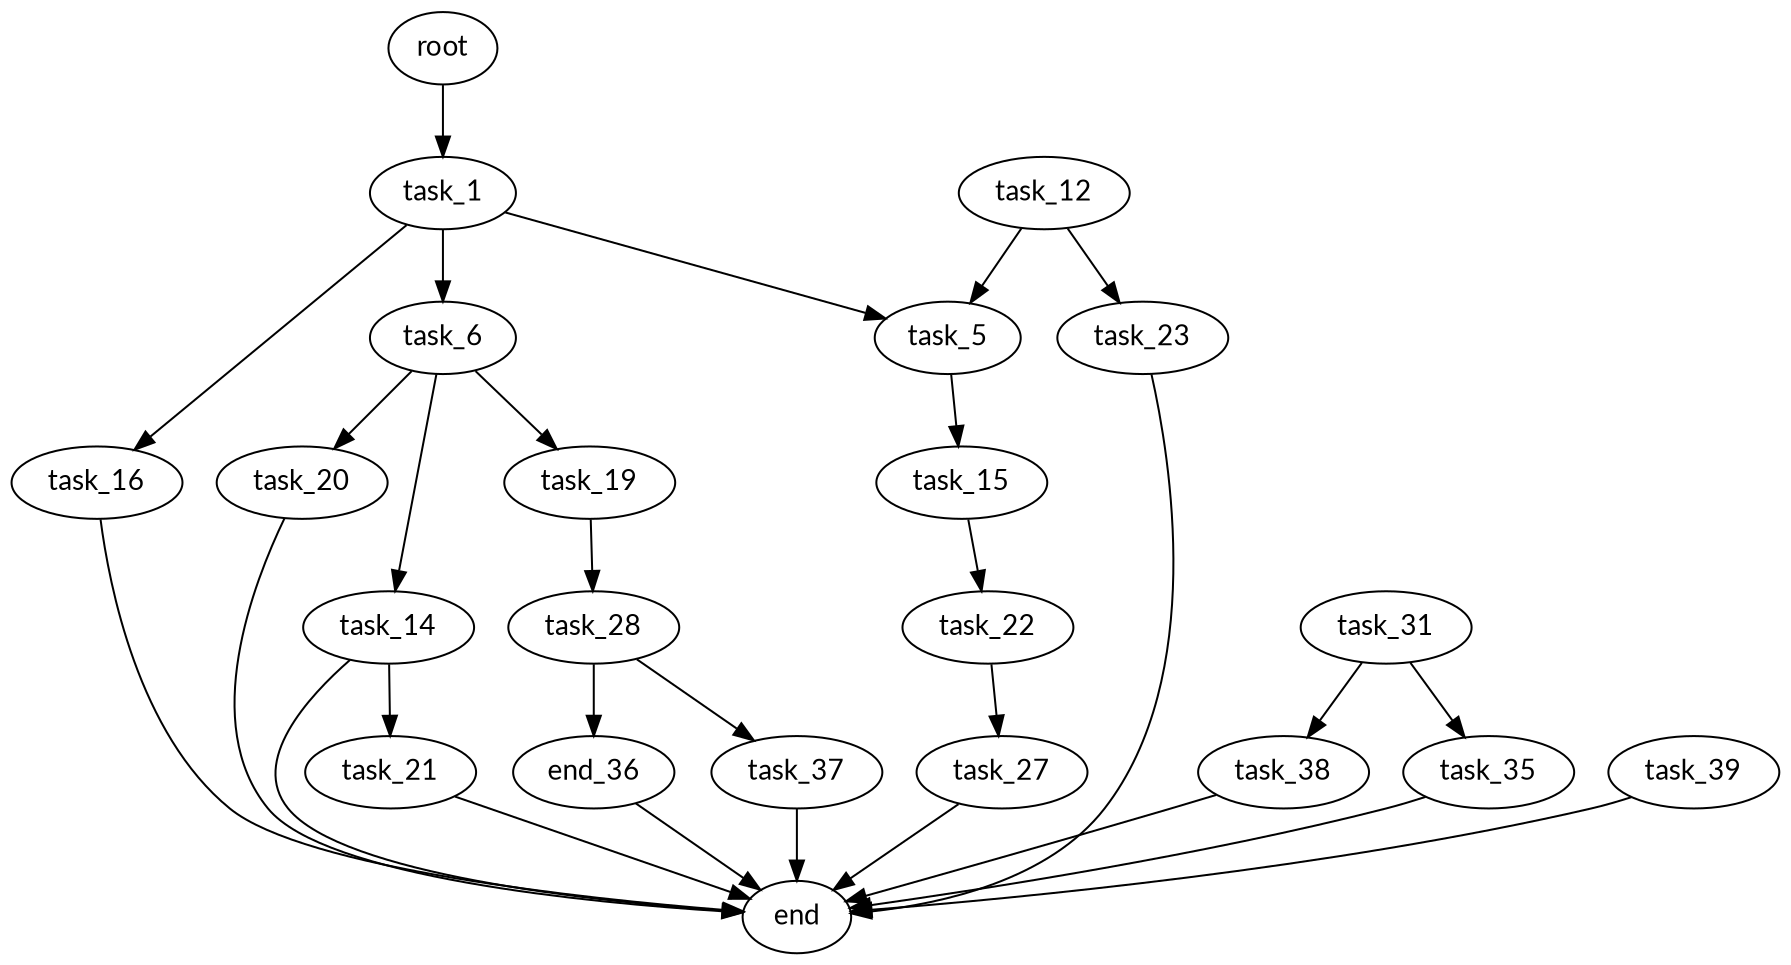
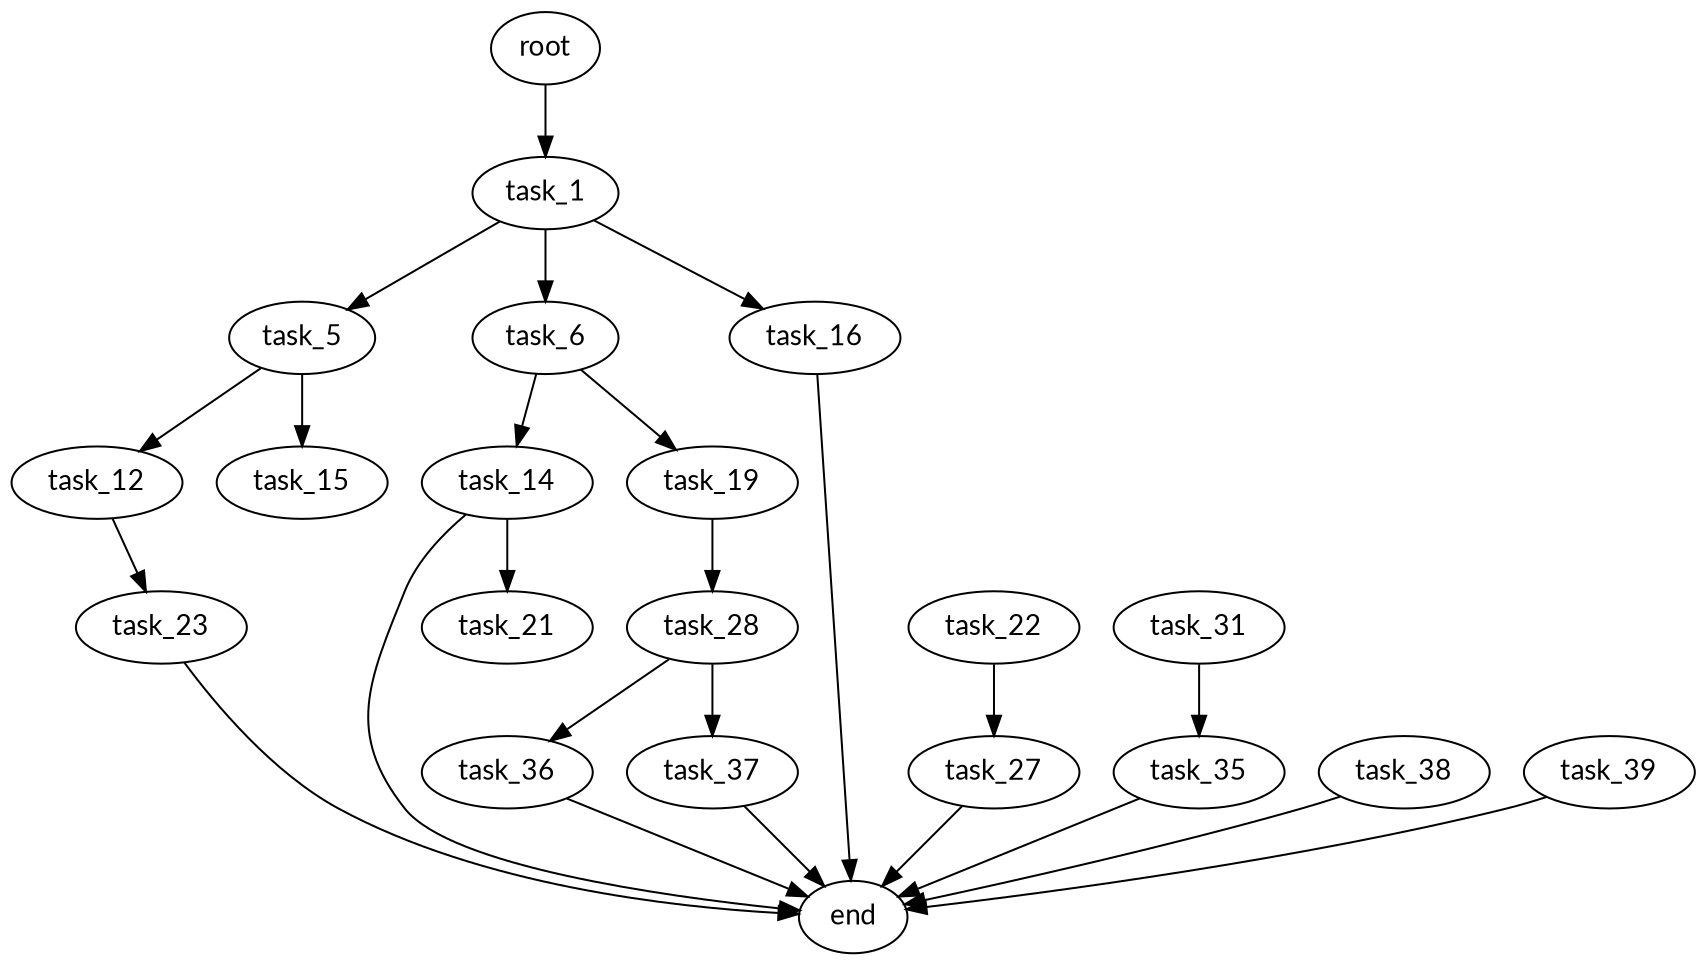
(1002, 257) -> (209, 404)
(302, 483) -> none
(973, 545) -> none
(1341, 692) -> none
(594, 772) -> (507, 772)
(593, 844) -> none
